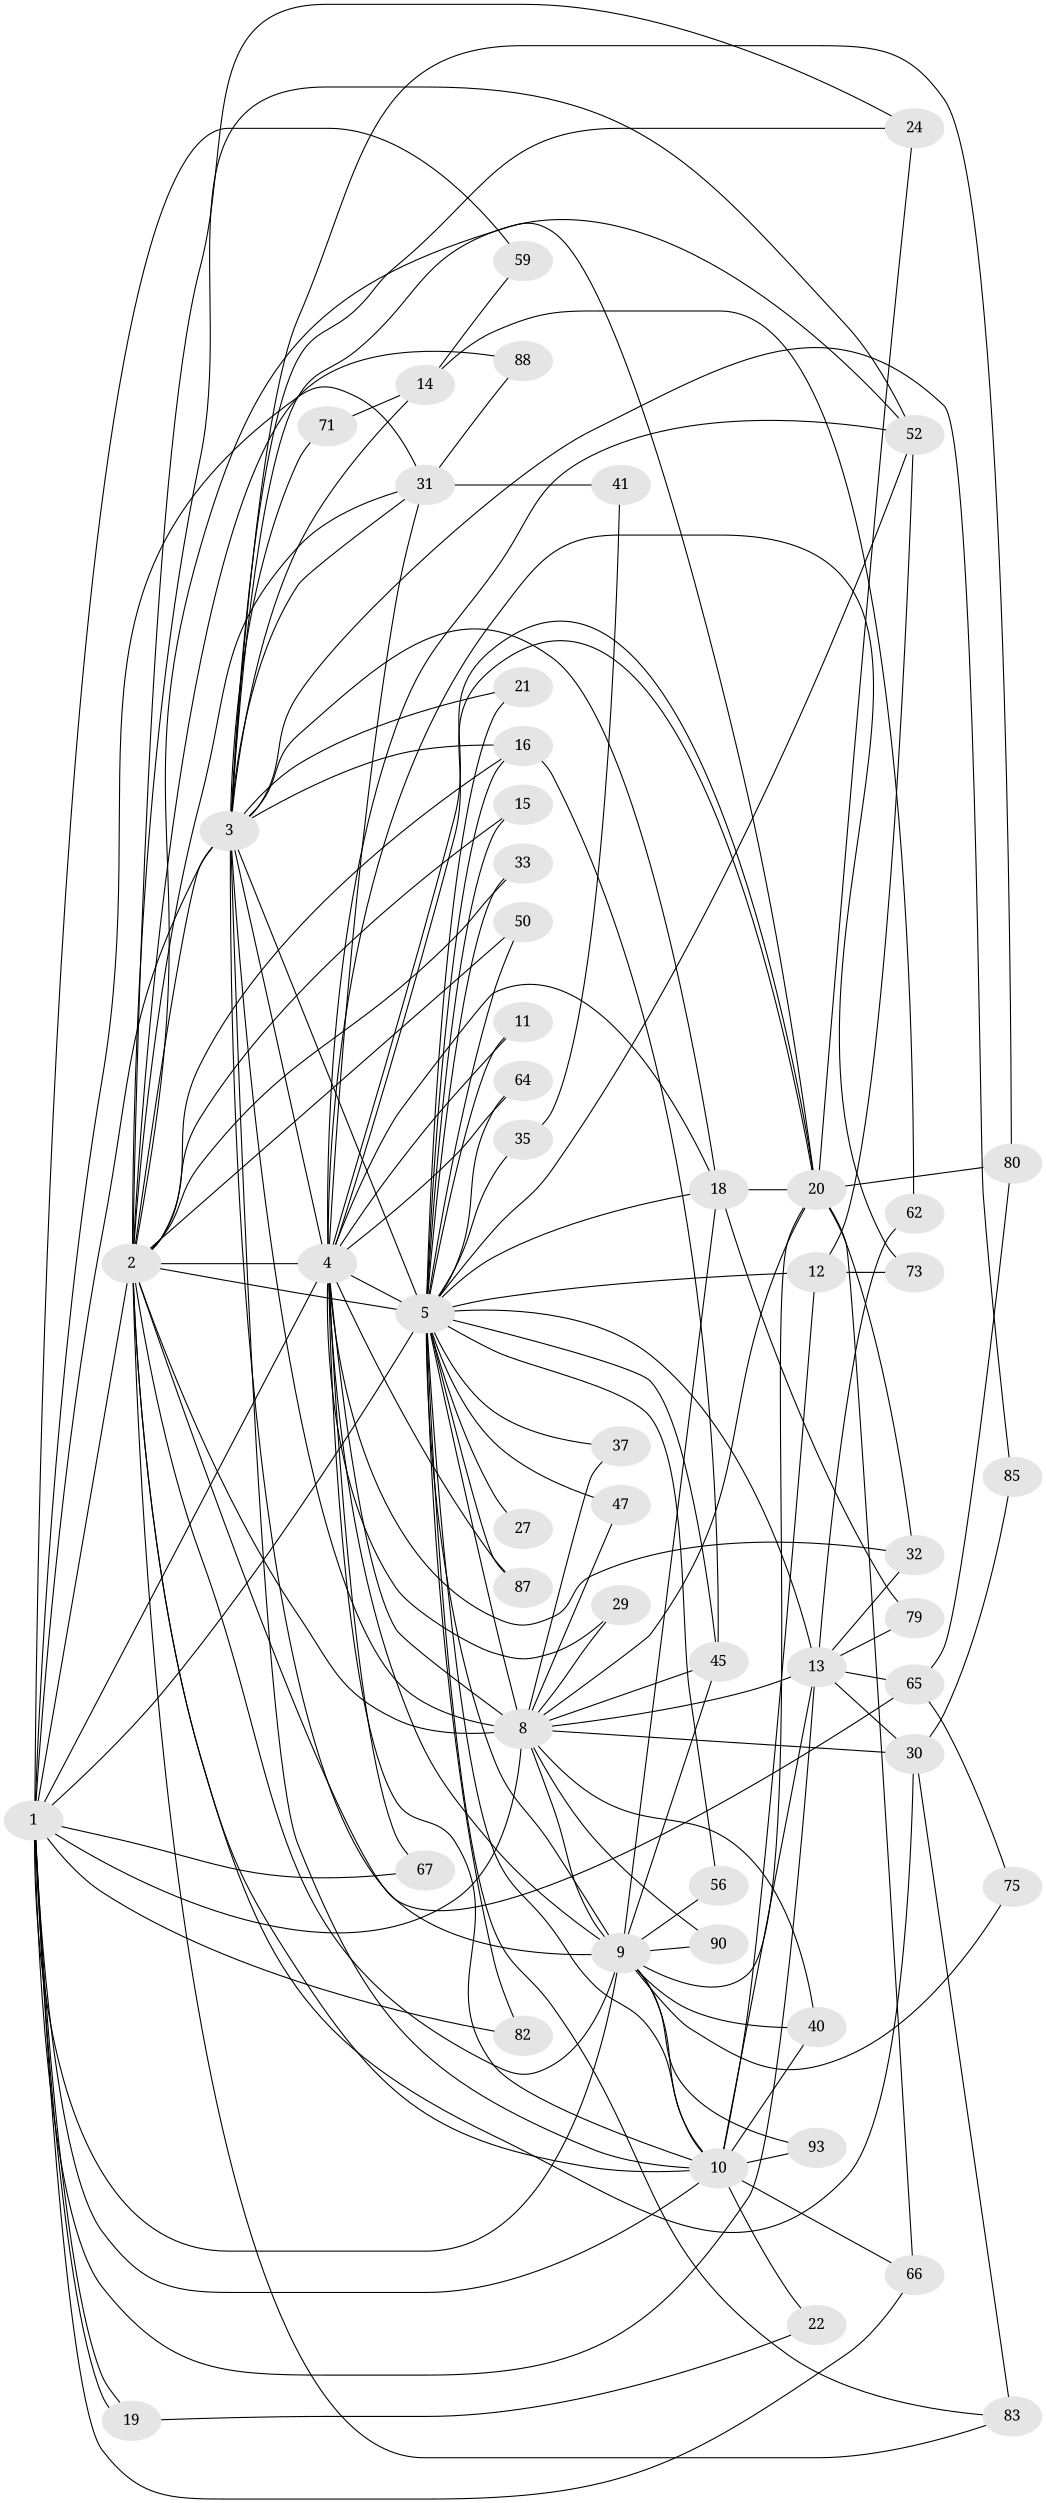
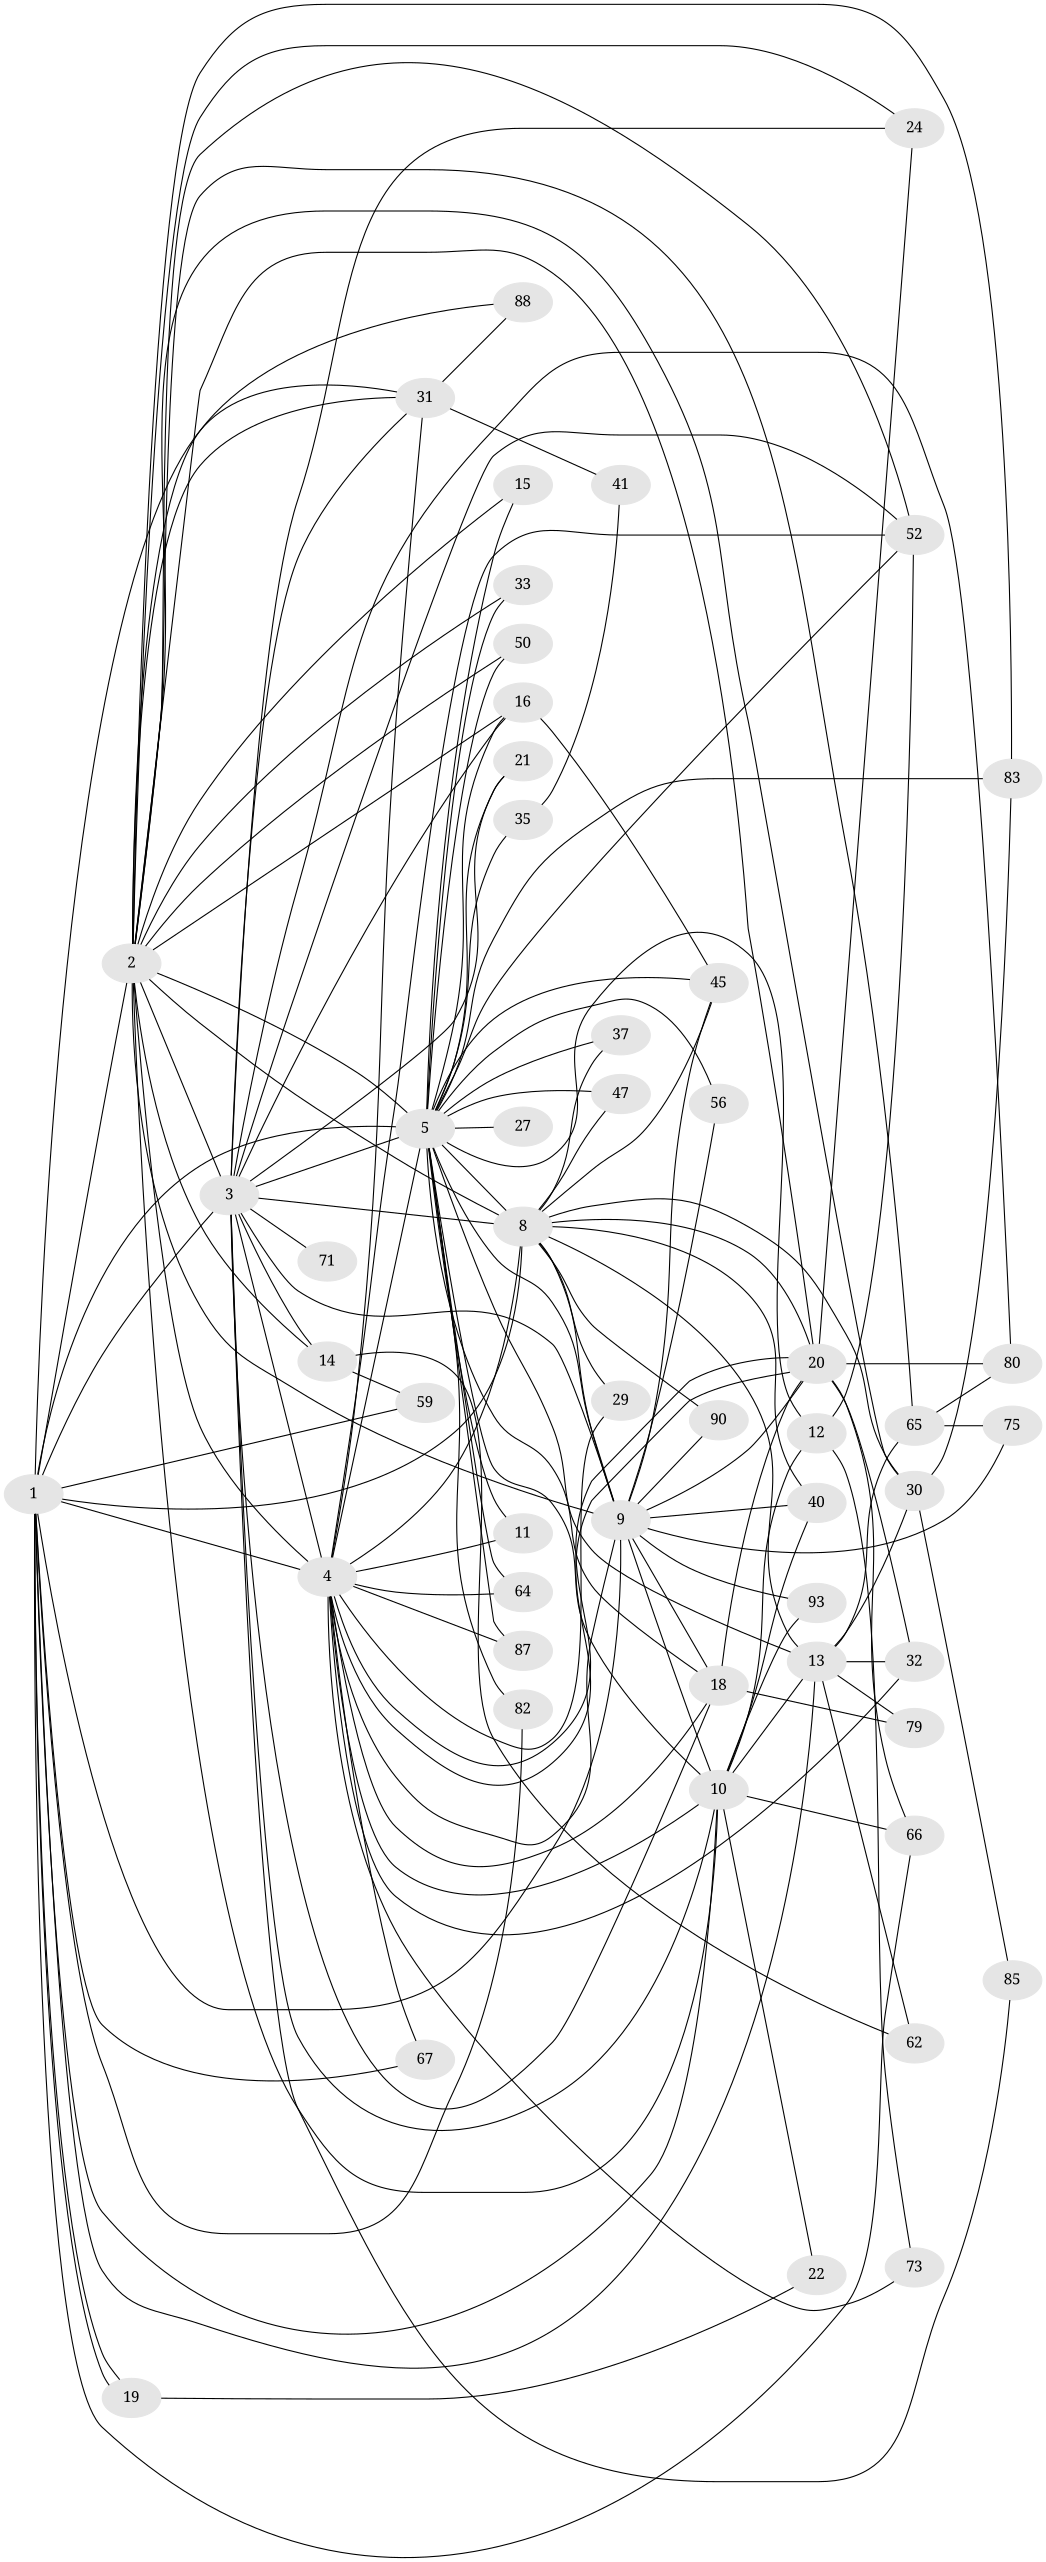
(380, 404) -> (178, 1175)
